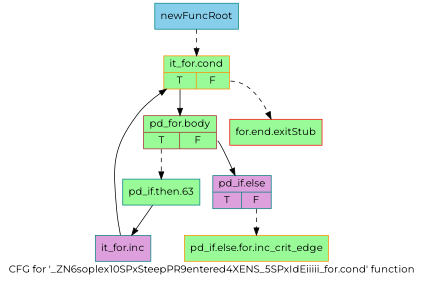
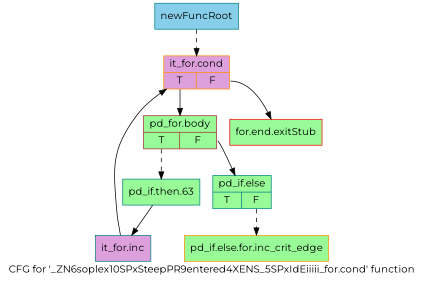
(197, 72) -> (197, 72)
(253, 92) -> (253, 92)
(242, 192) -> (242, 192)
